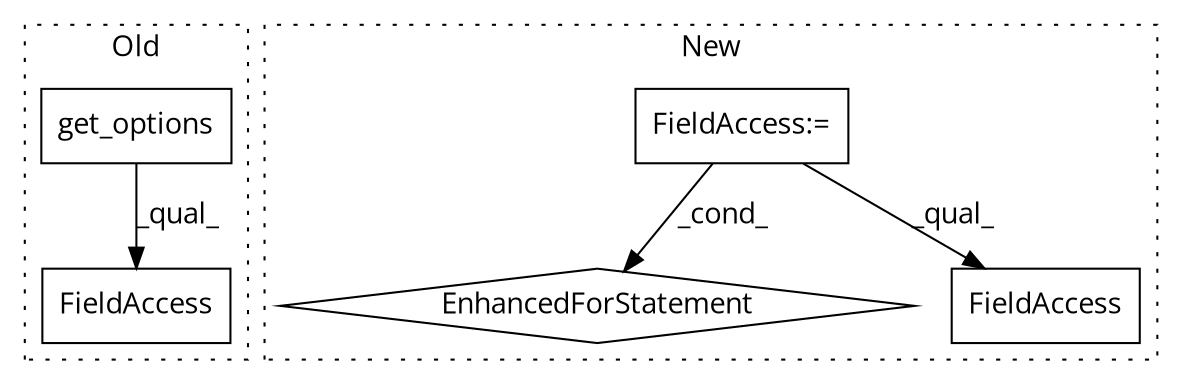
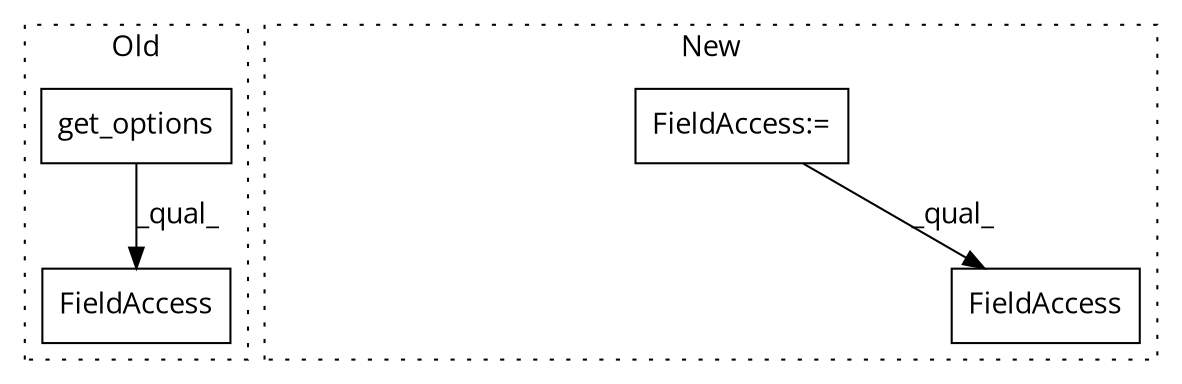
(597, 306) -> none
